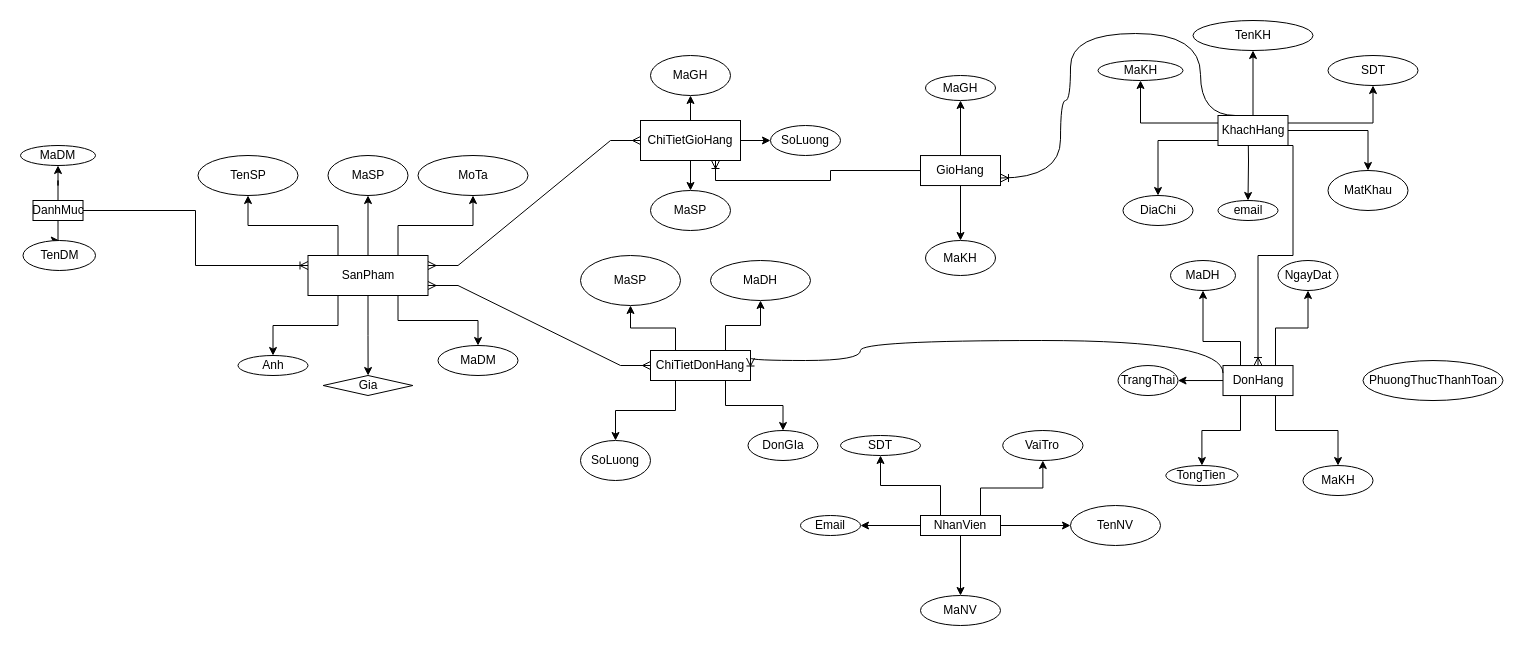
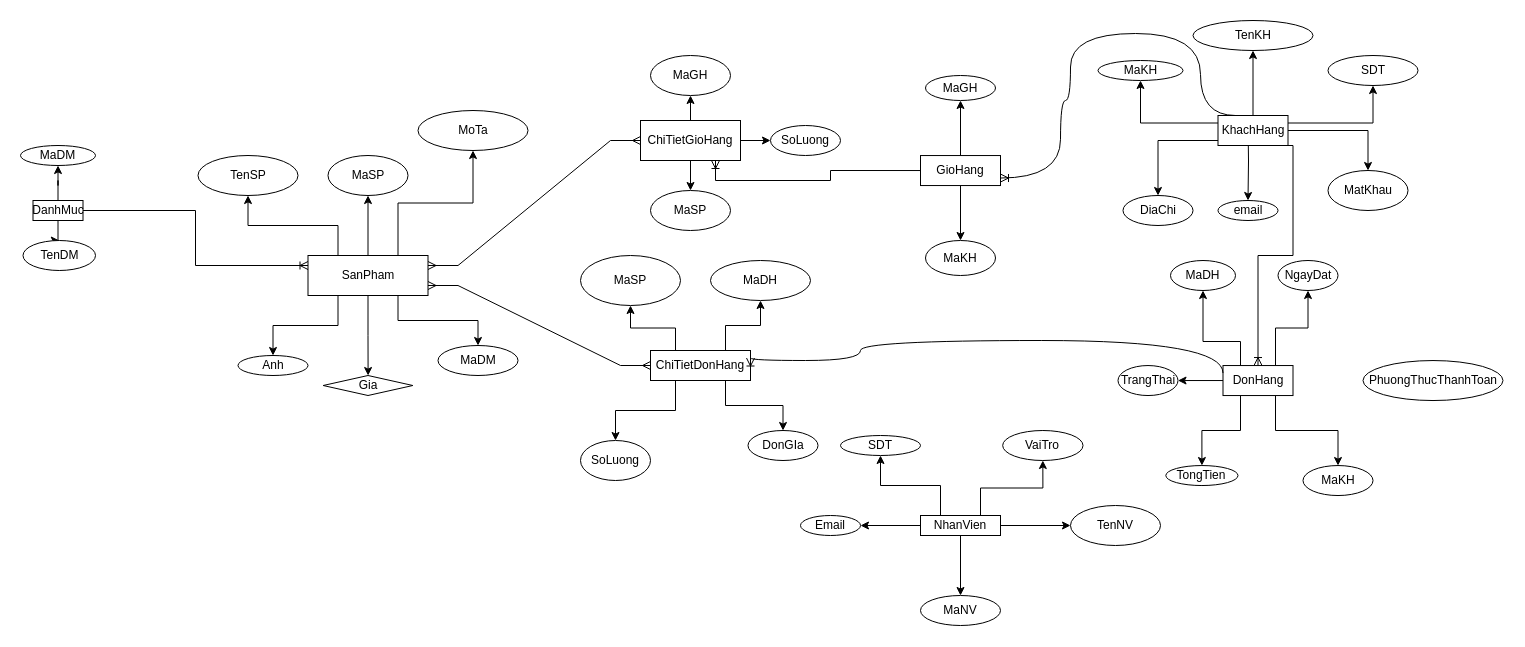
(473, 176) -> (473, 131)
